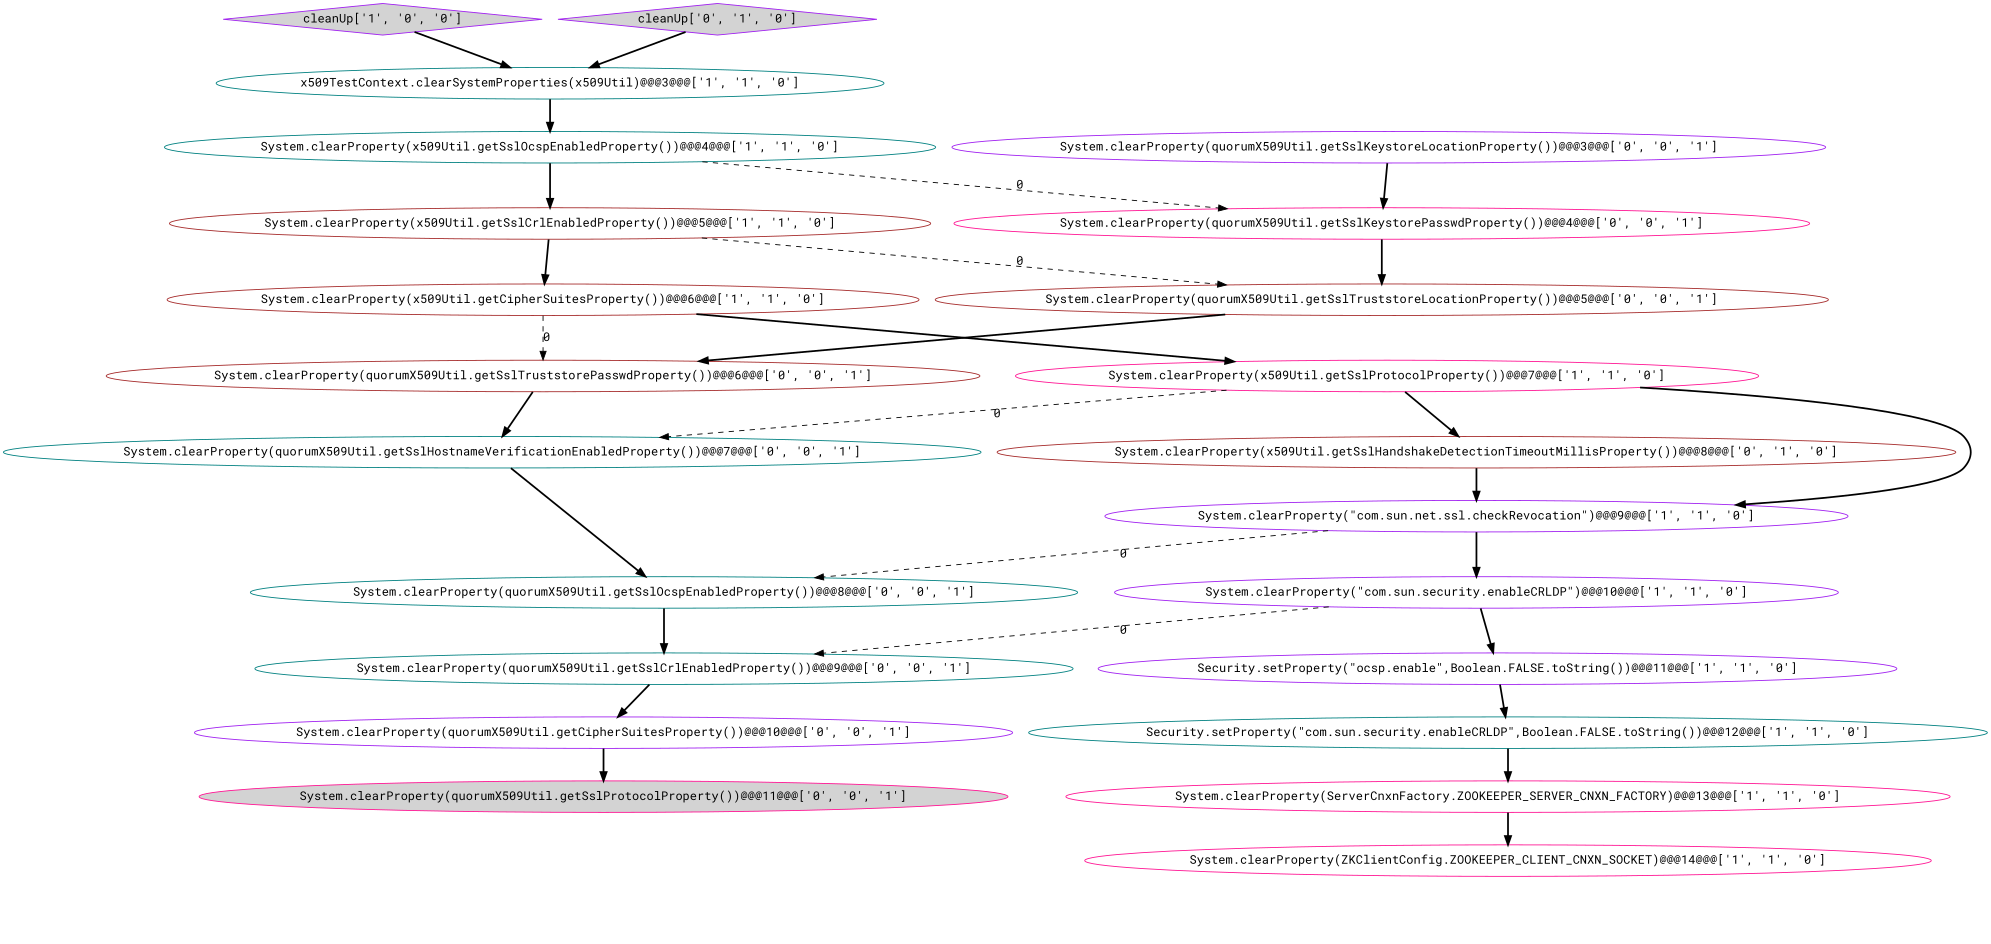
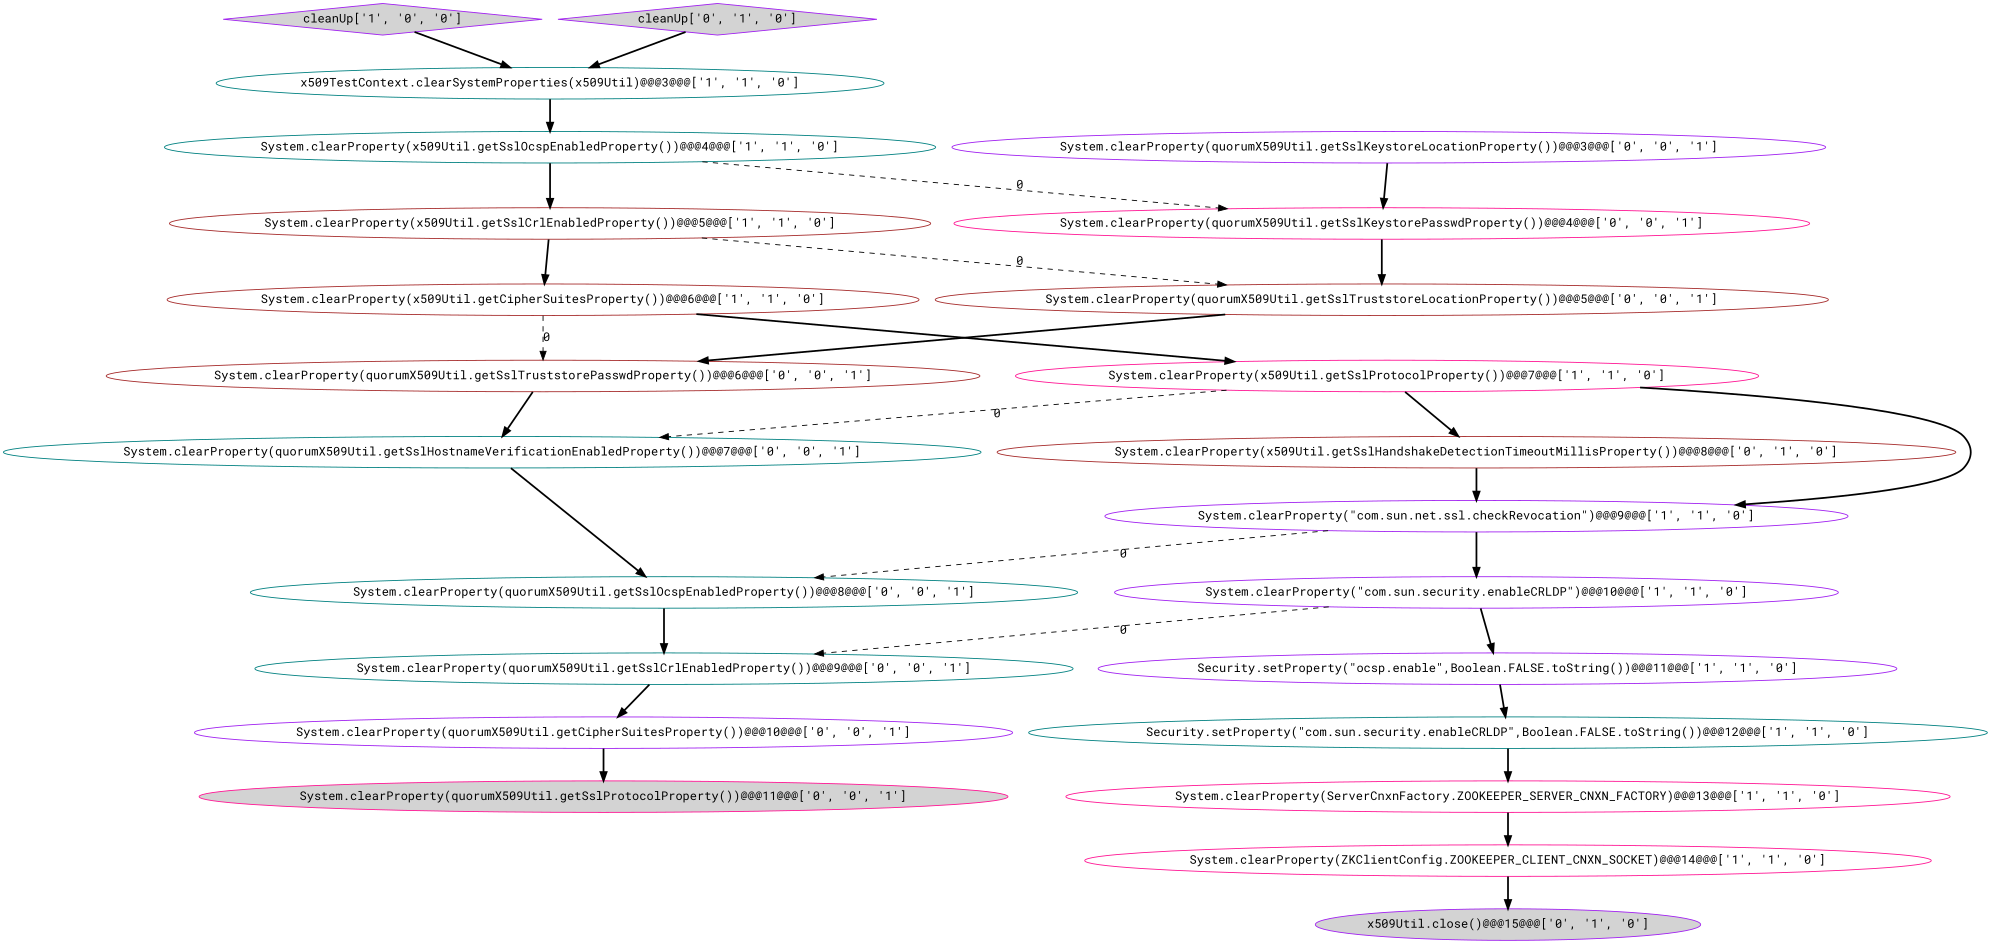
none -> (1508, 925)
